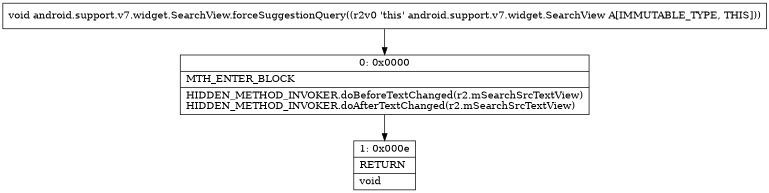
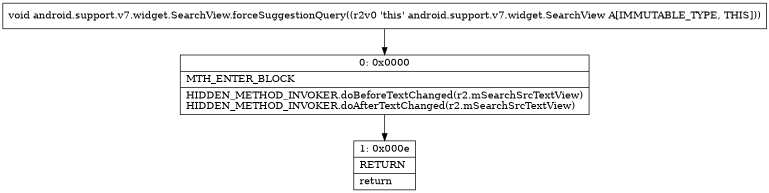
(370, 181) -> (376, 181)
